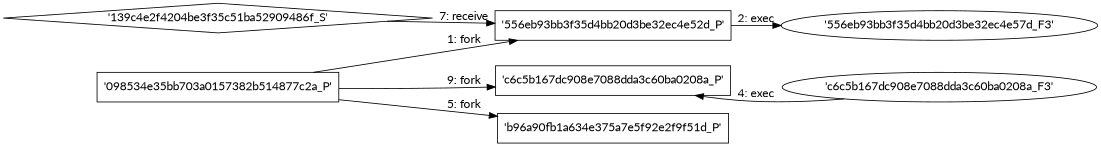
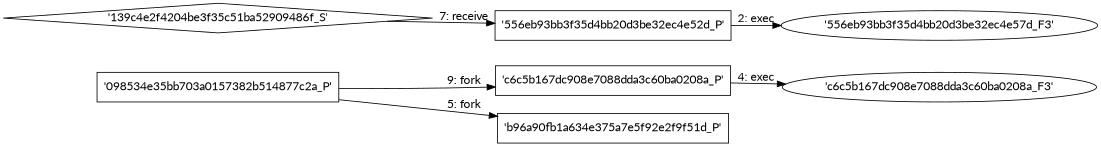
(411, 57) -> none
(774, 102) -> (754, 83)
